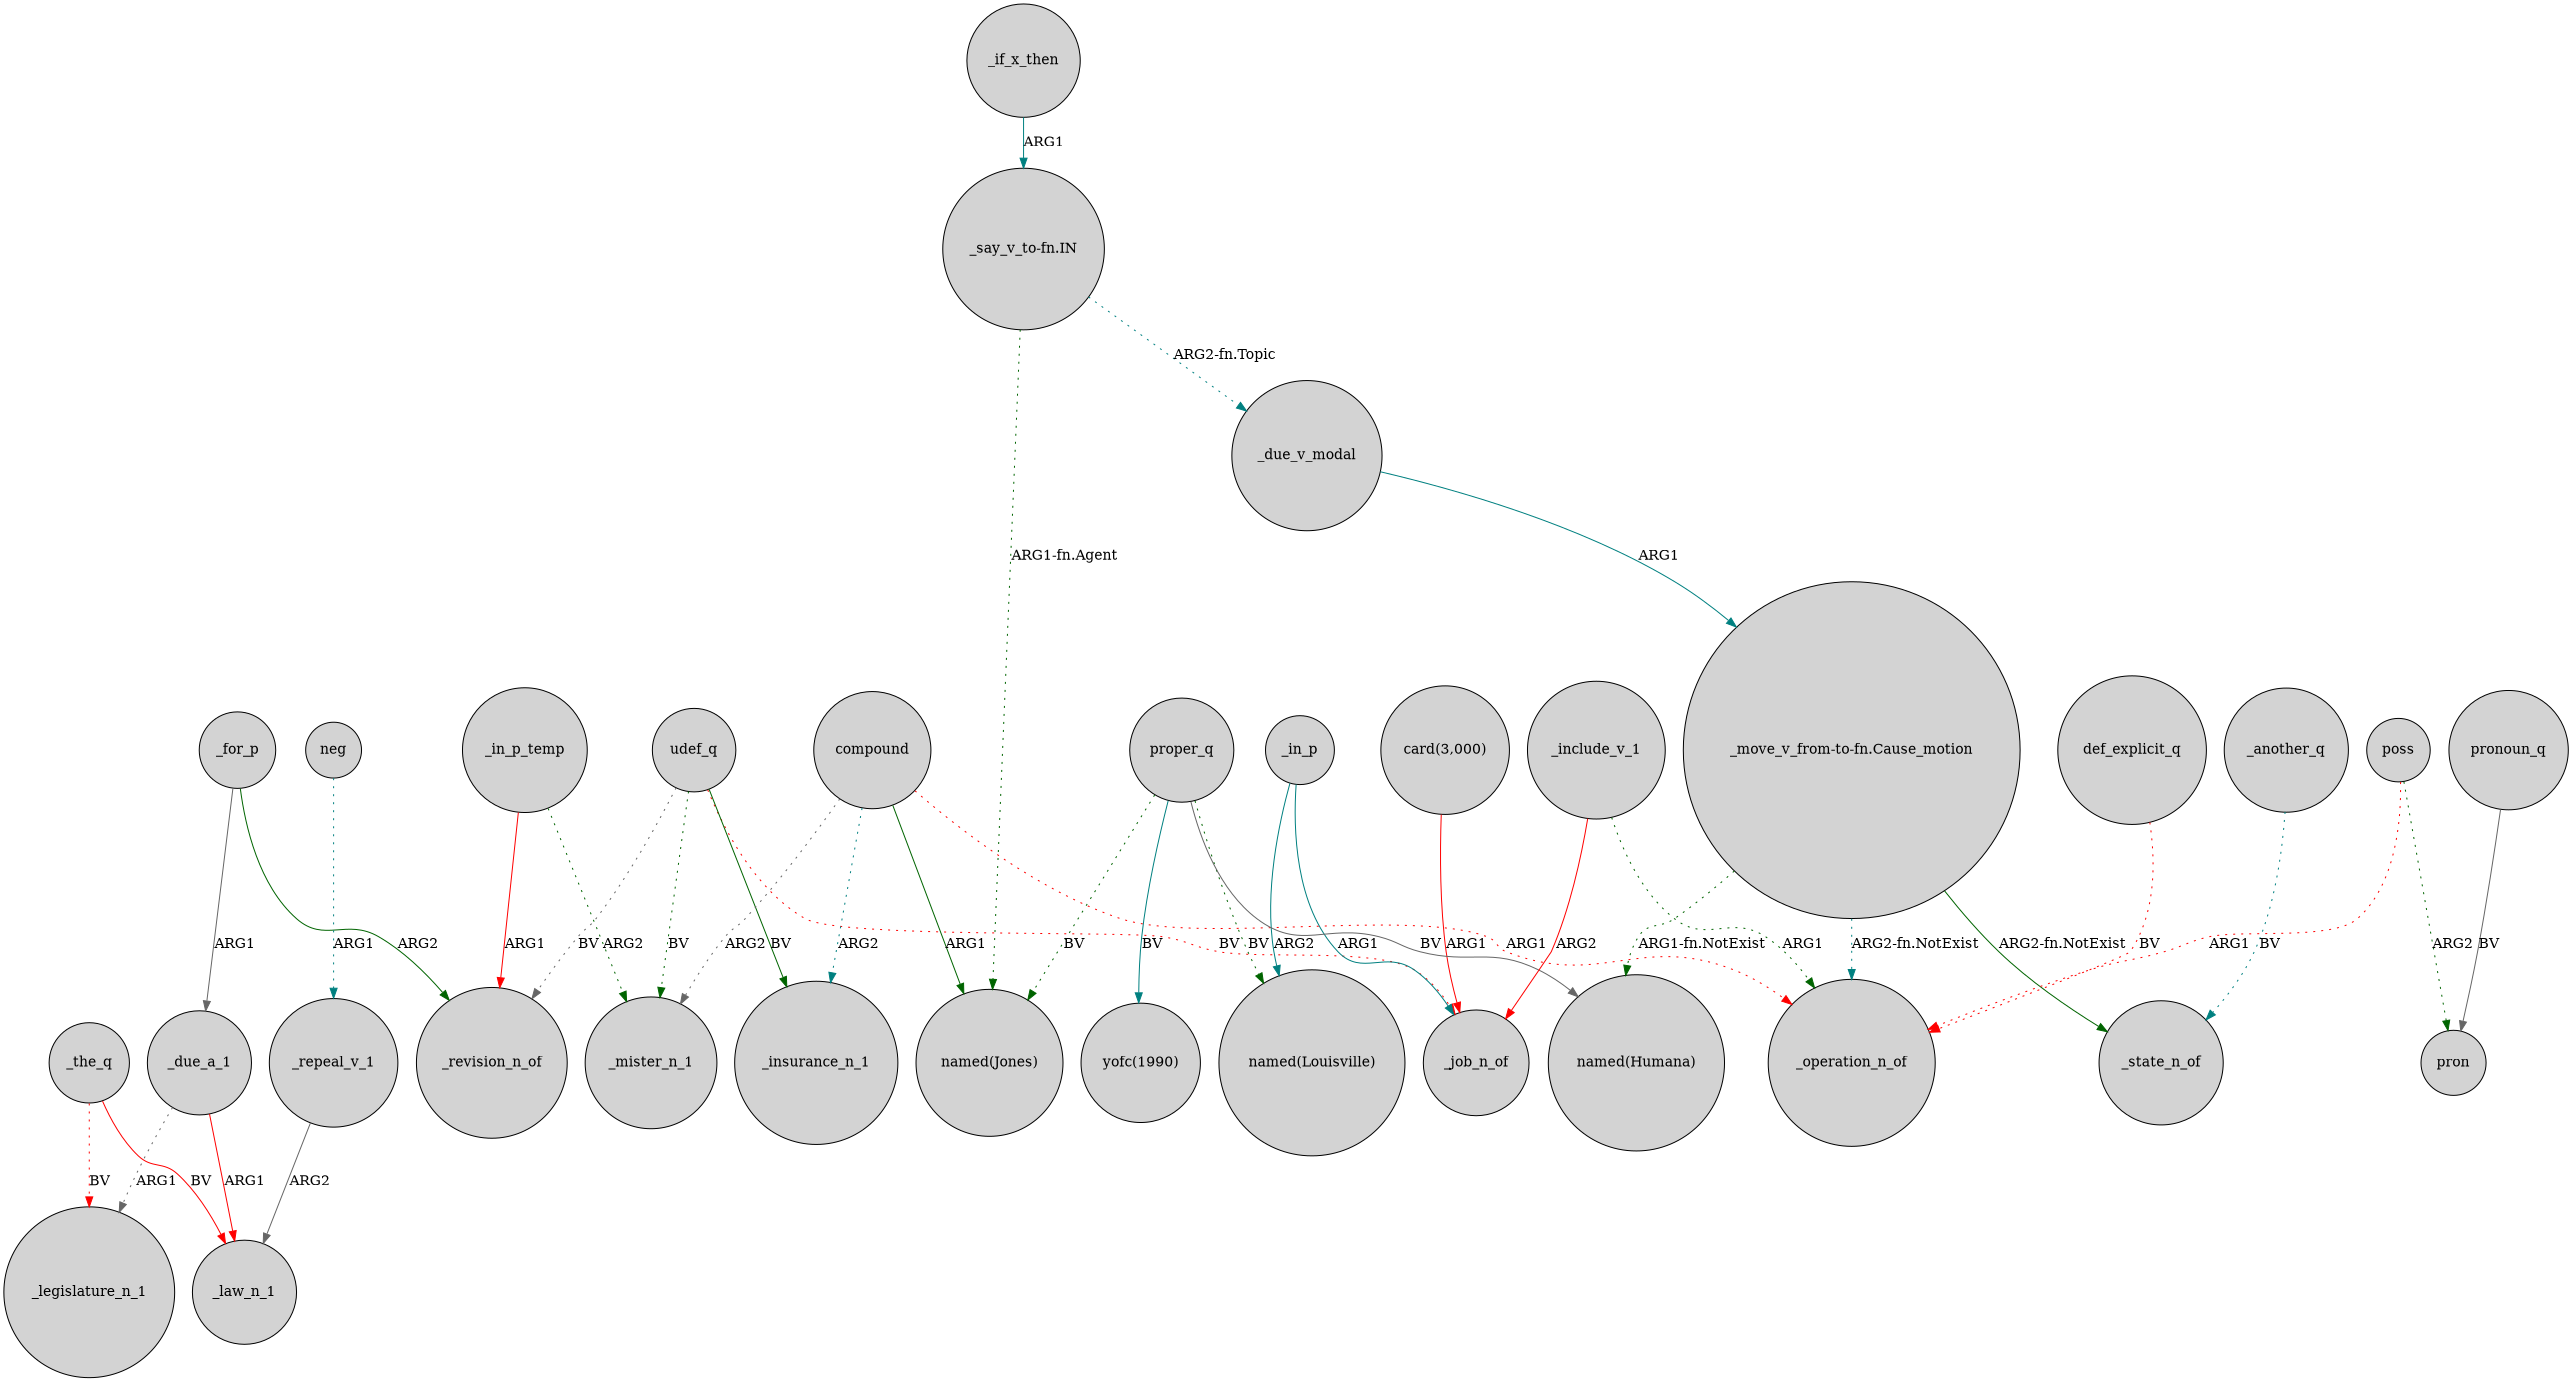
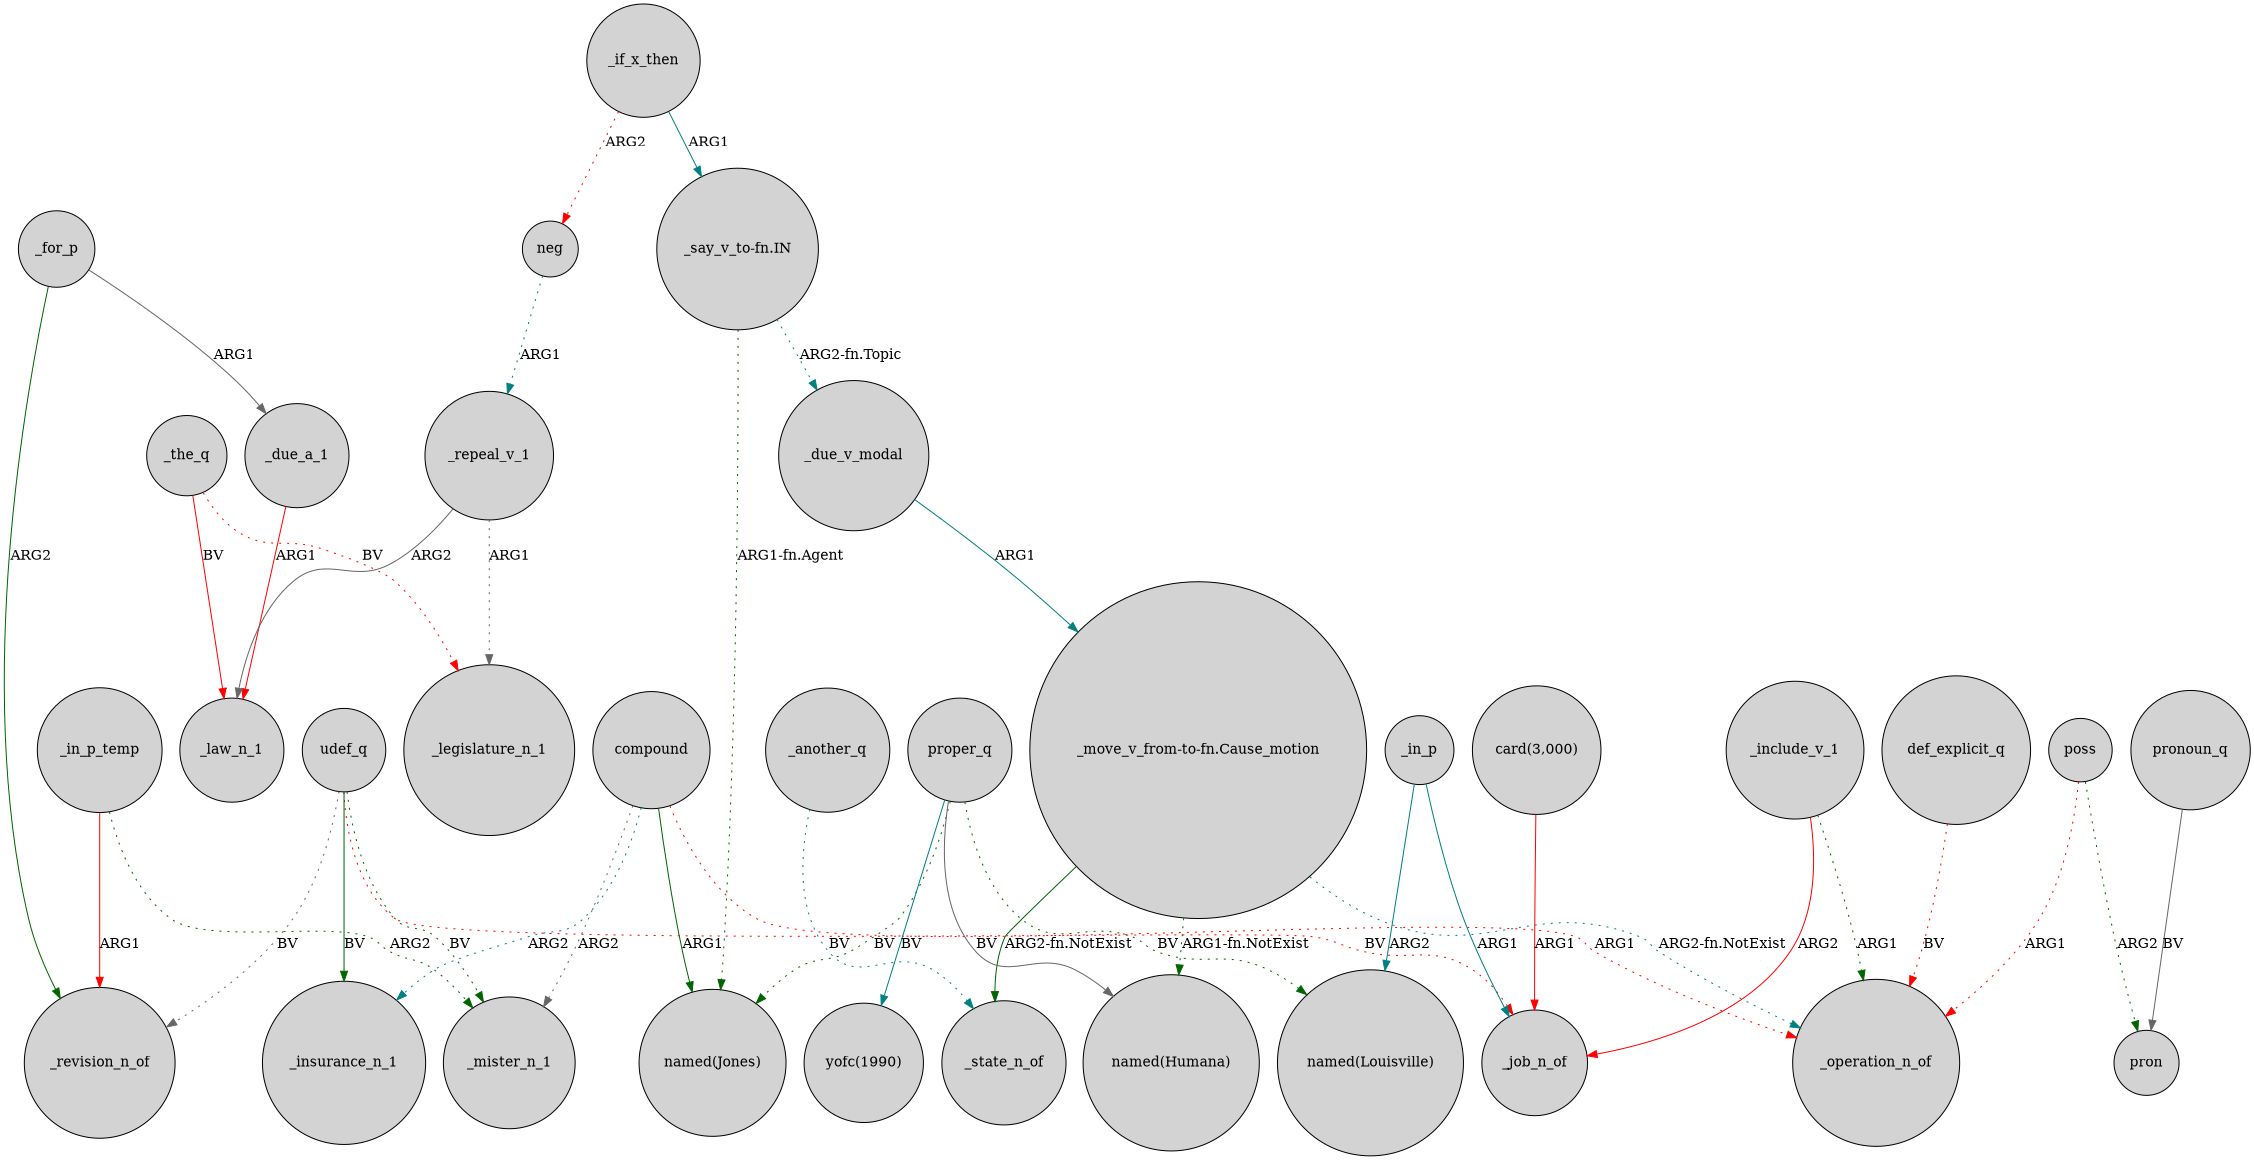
none -> (593, 163)
(146, 1154) -> (489, 587)
